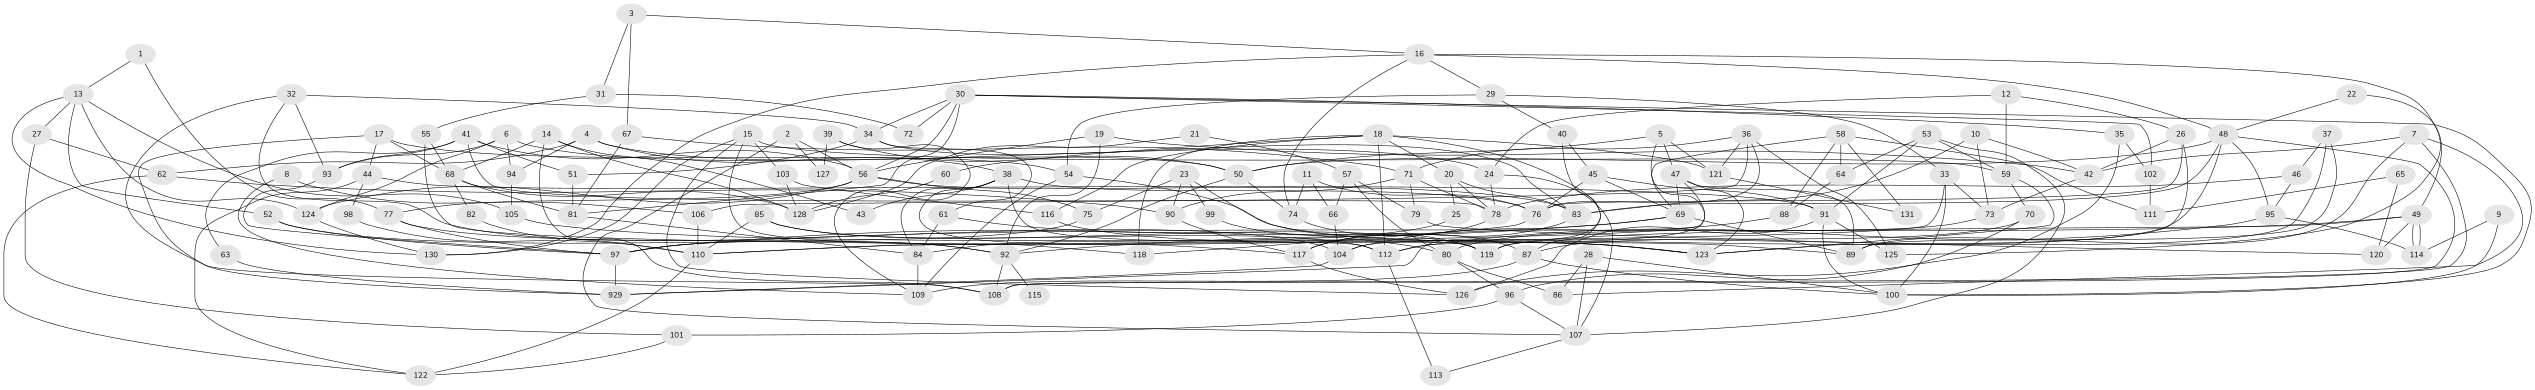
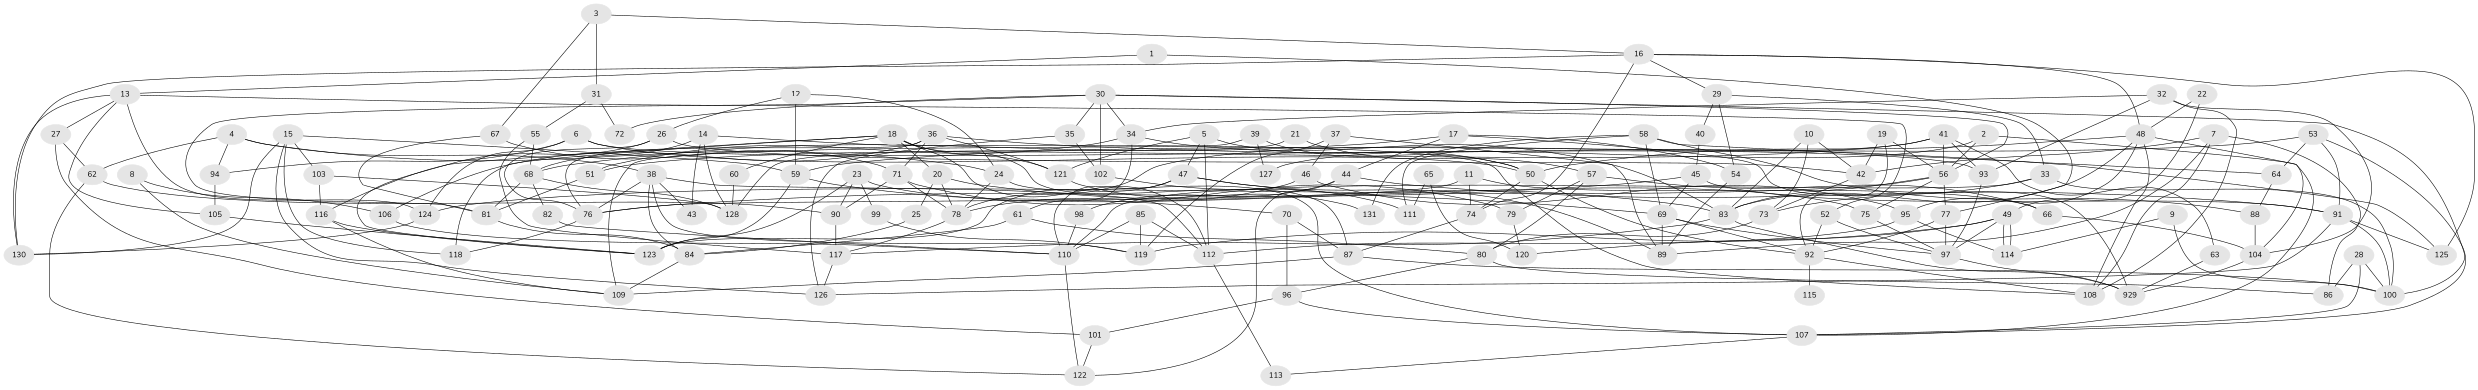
(985, 226) -> (464, 273)
(1355, 268) -> (1925, 265)
